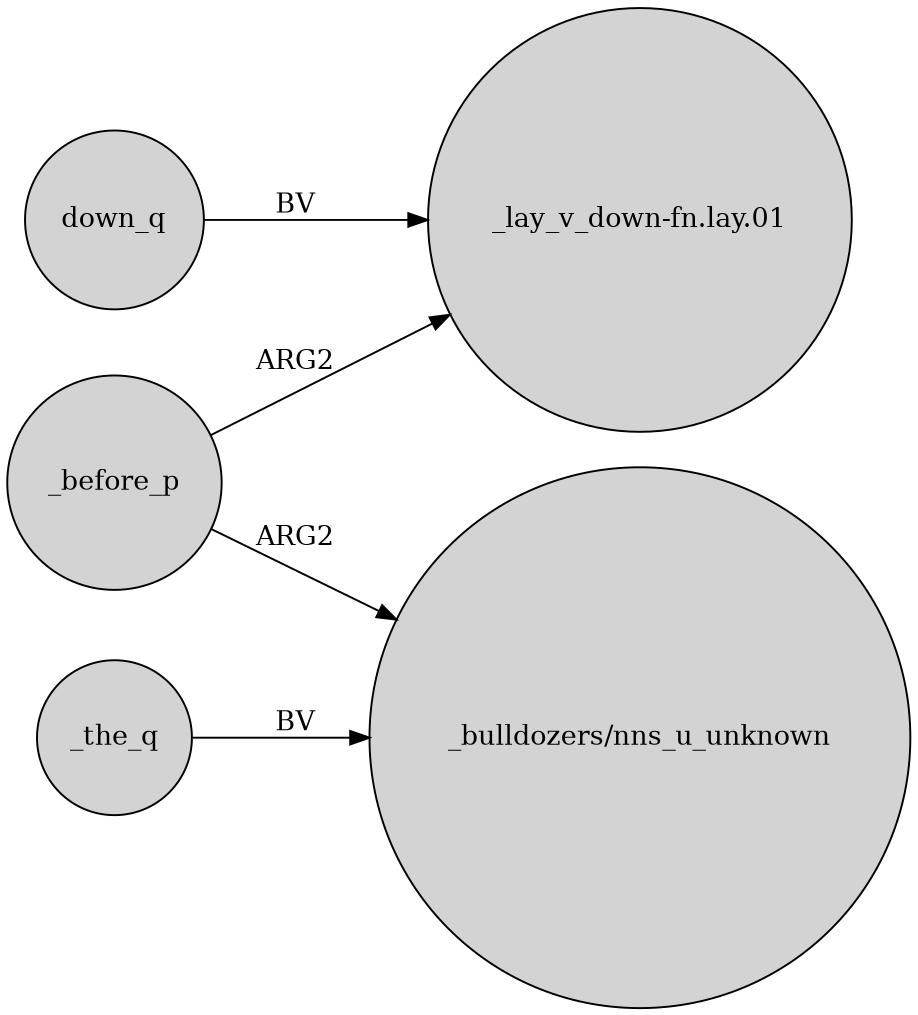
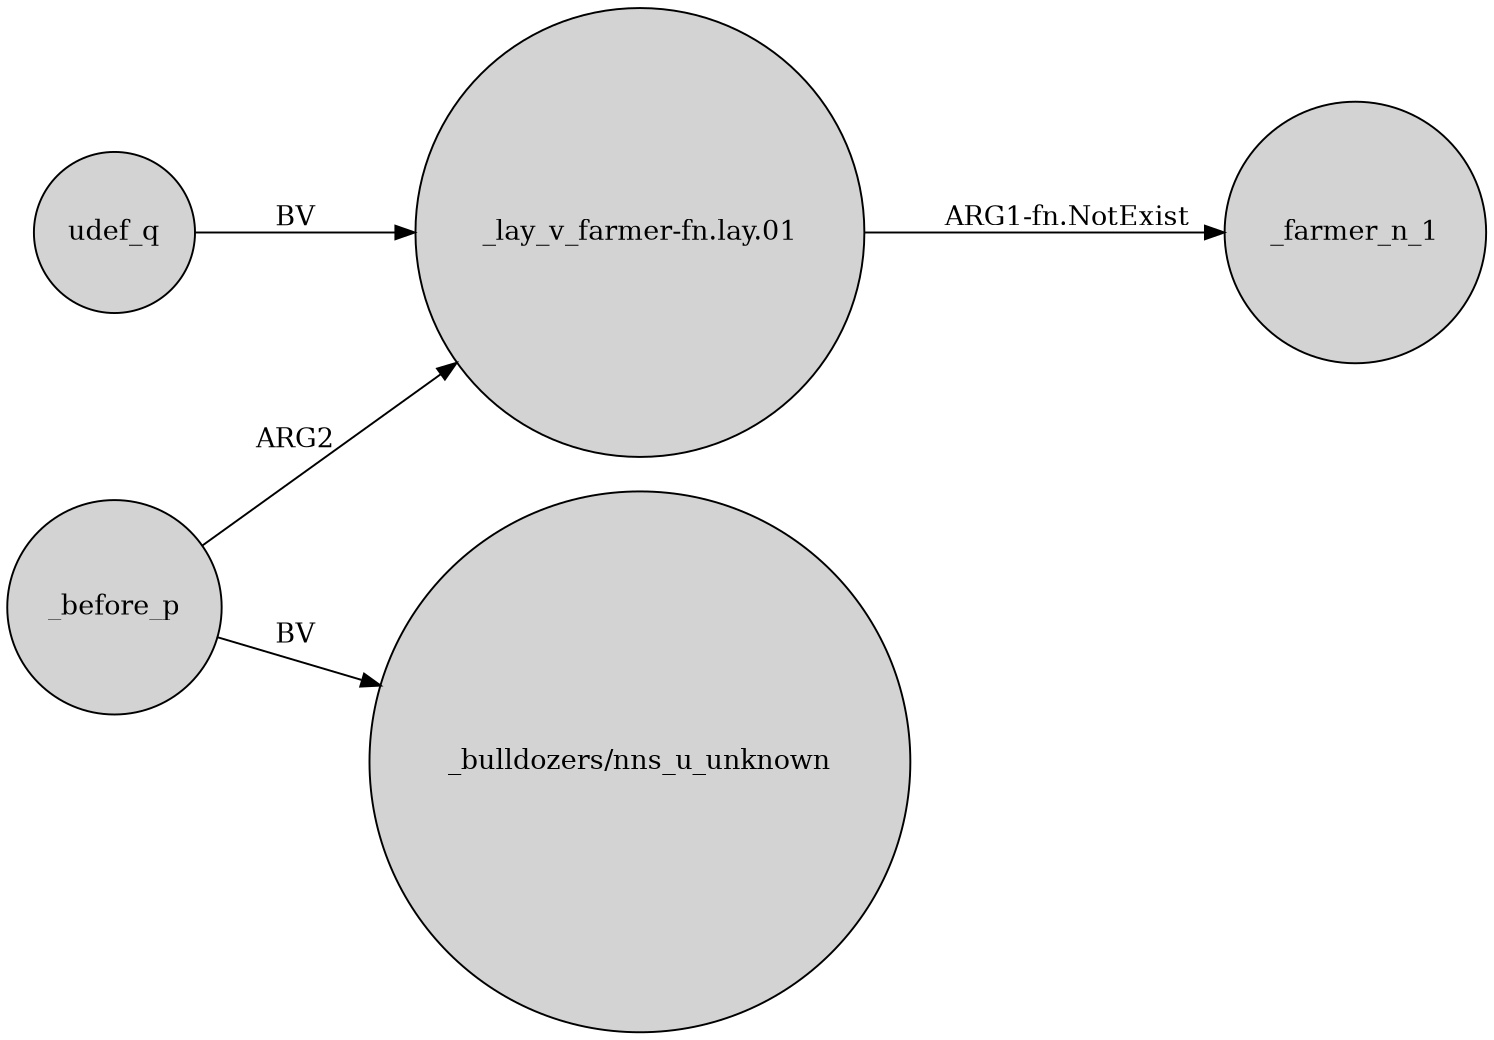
(114, 220) -> (114, 232)
(640, 220) -> (640, 232)
none -> (1355, 232)
(296, 538) -> (296, 635)
(114, 738) -> none
